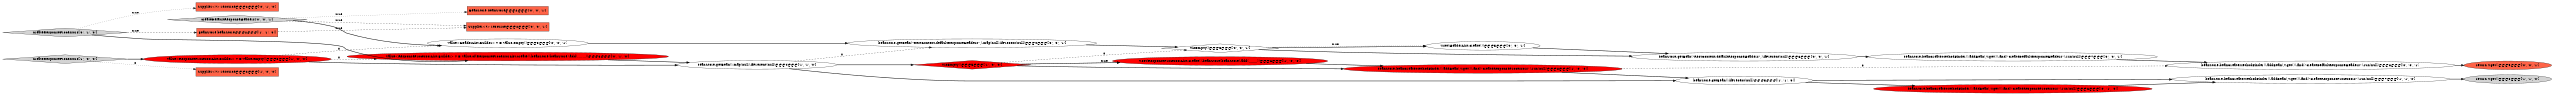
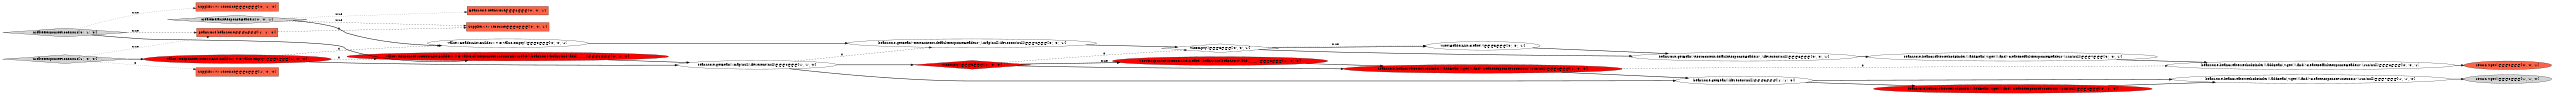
(339, 29) -> (339, 29)
none -> (146, 47)
